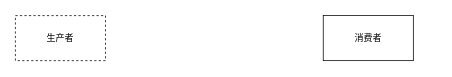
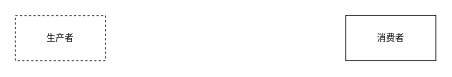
(368, 38) -> (390, 38)
